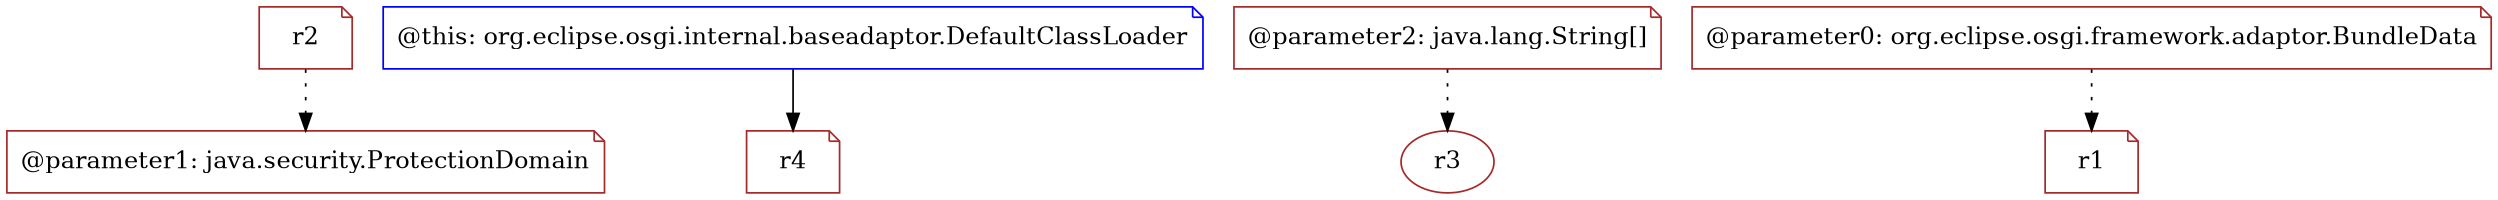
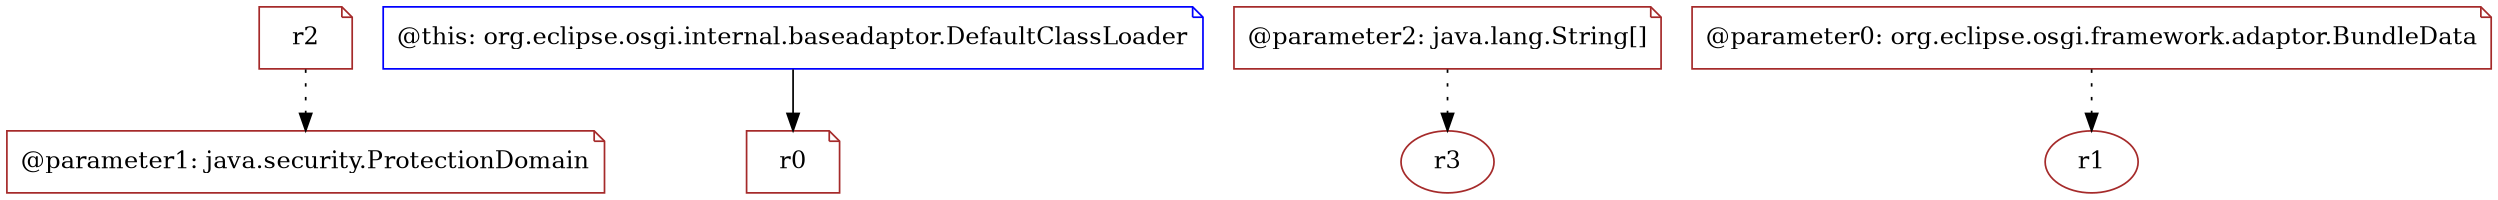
(793, 162) -> (793, 162)
(2092, 162) -> (2092, 162)
